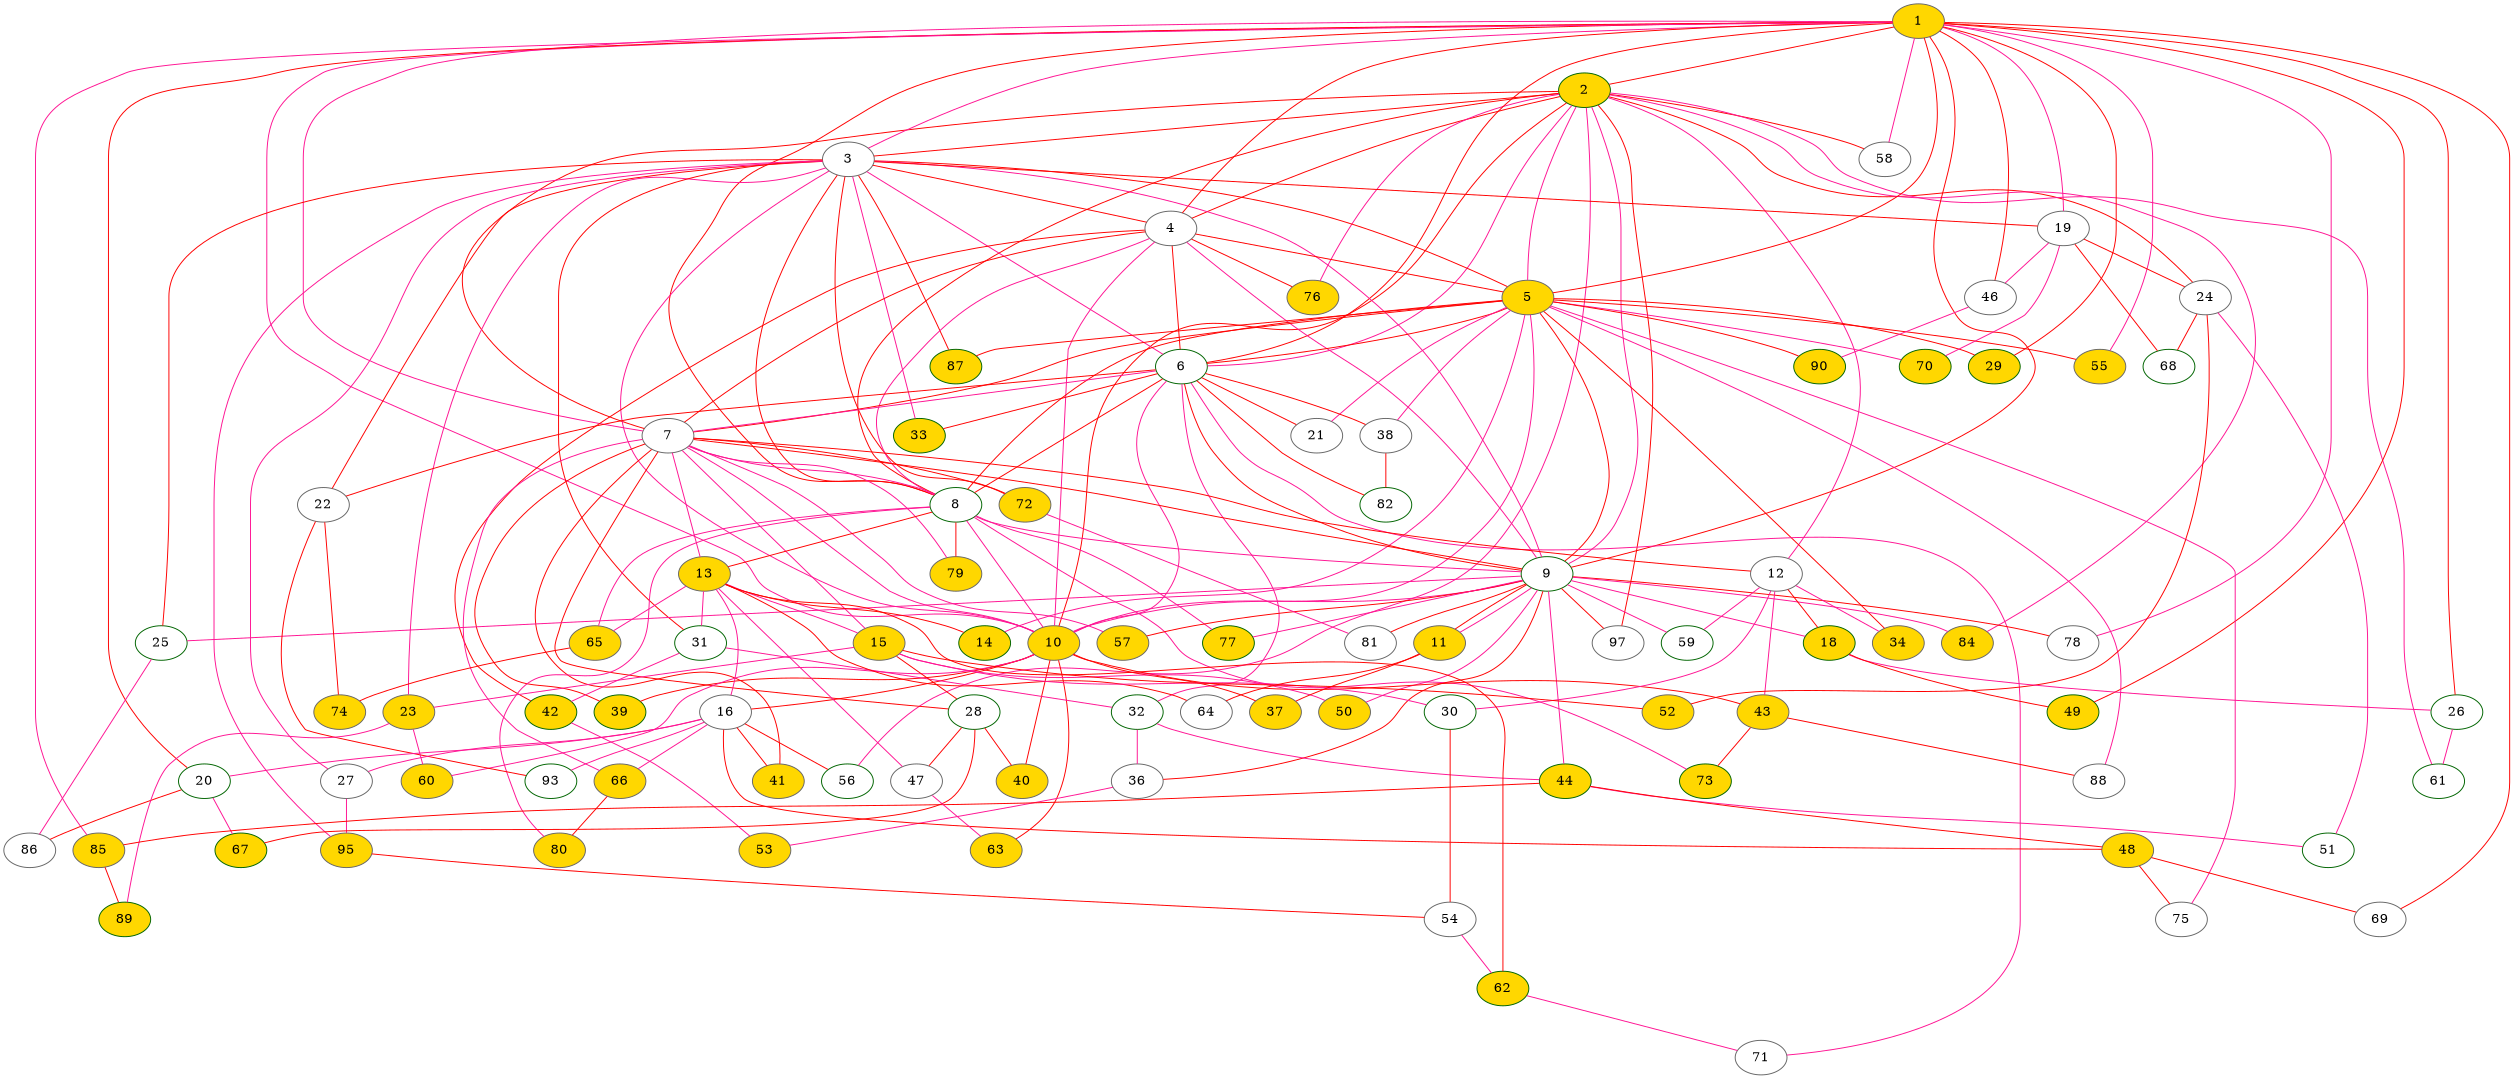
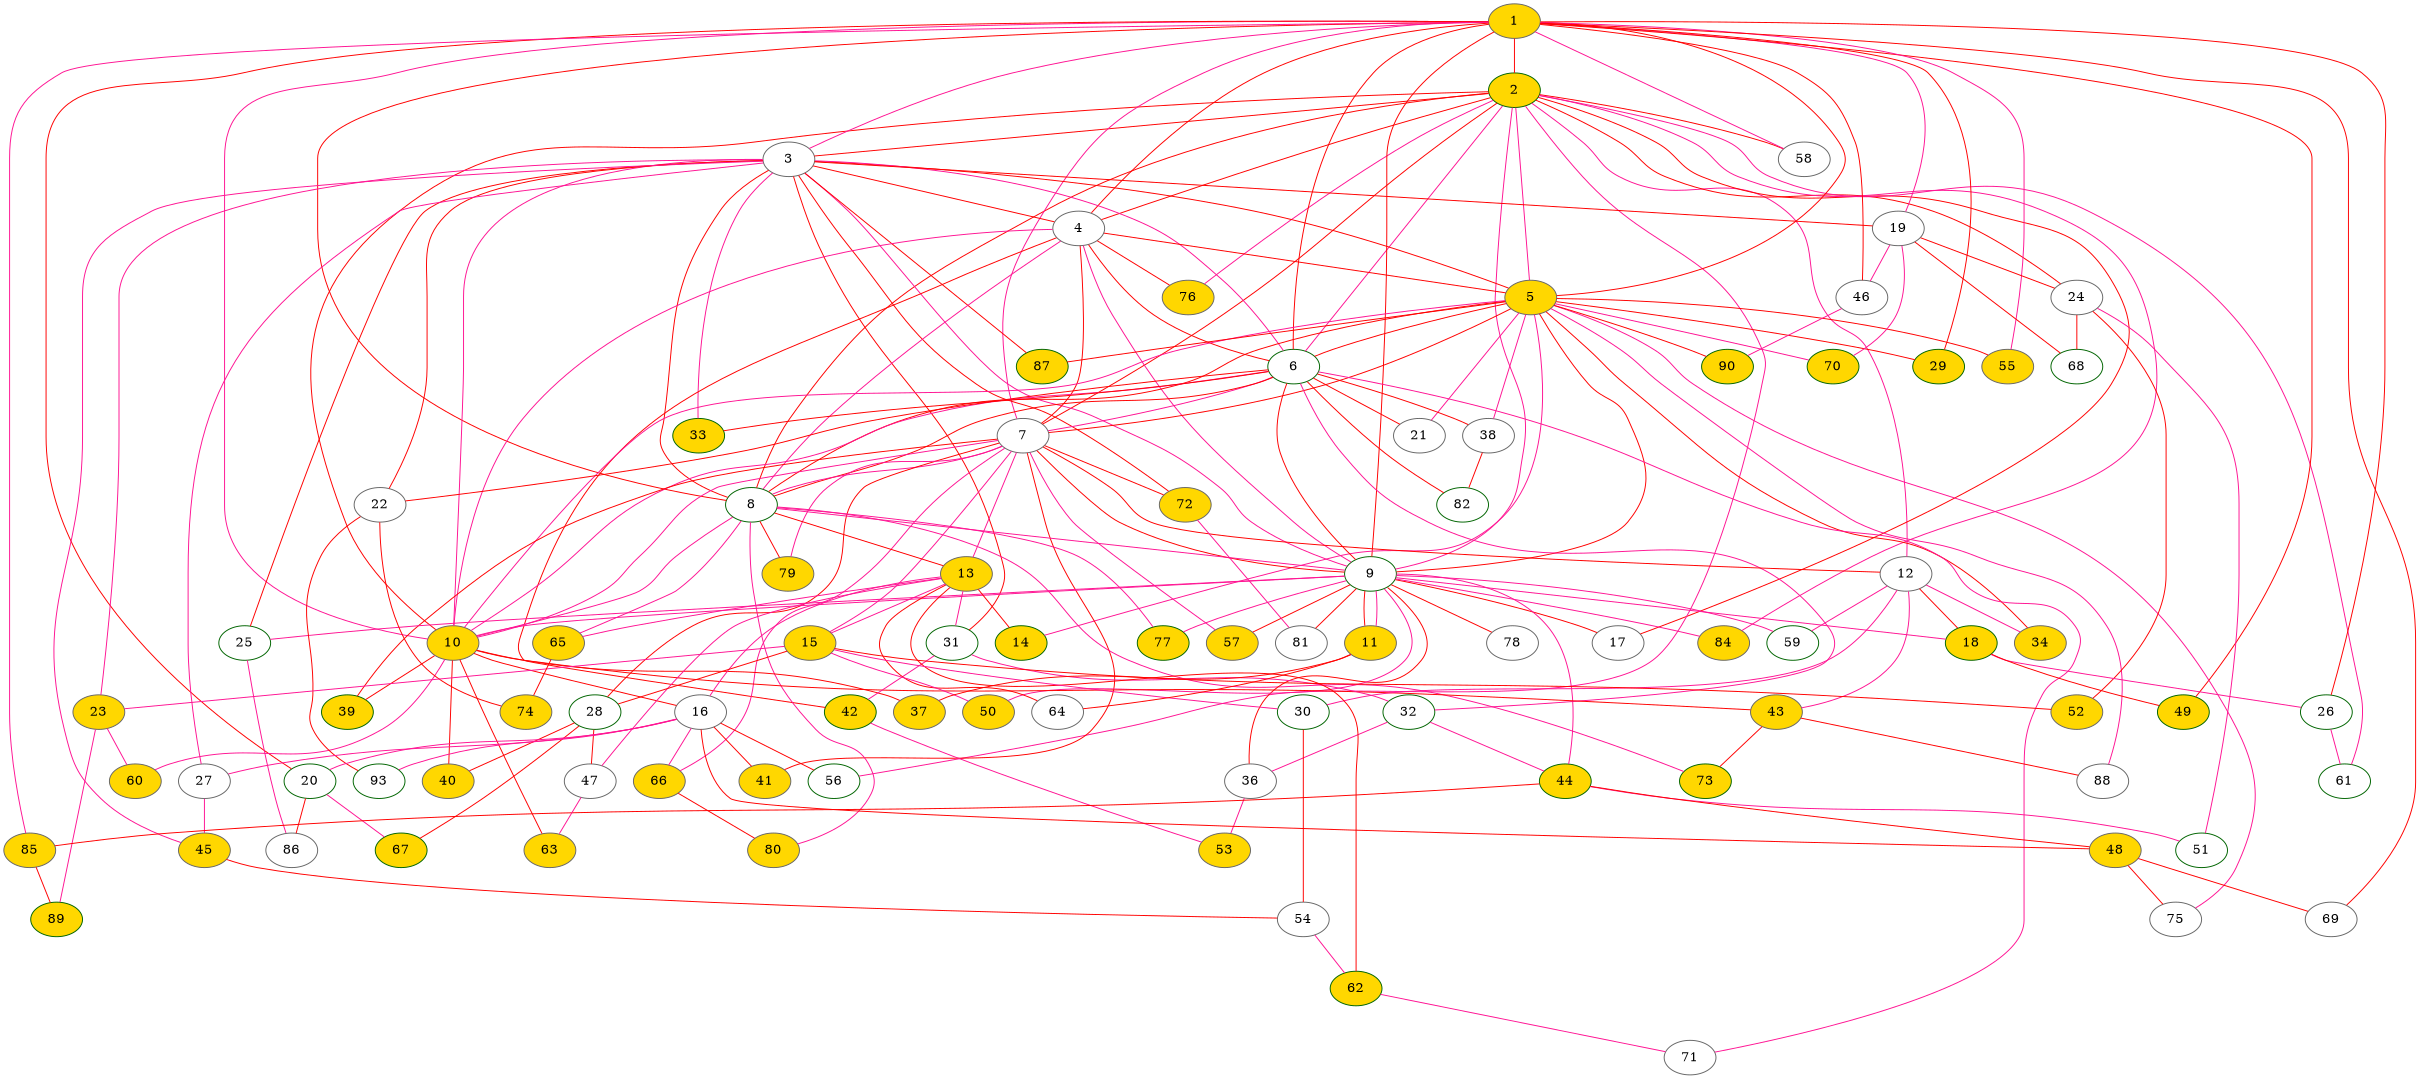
(2331, 249) -> none
(1618, 643) -> (1618, 643)
(346, 850) -> (204, 850)
